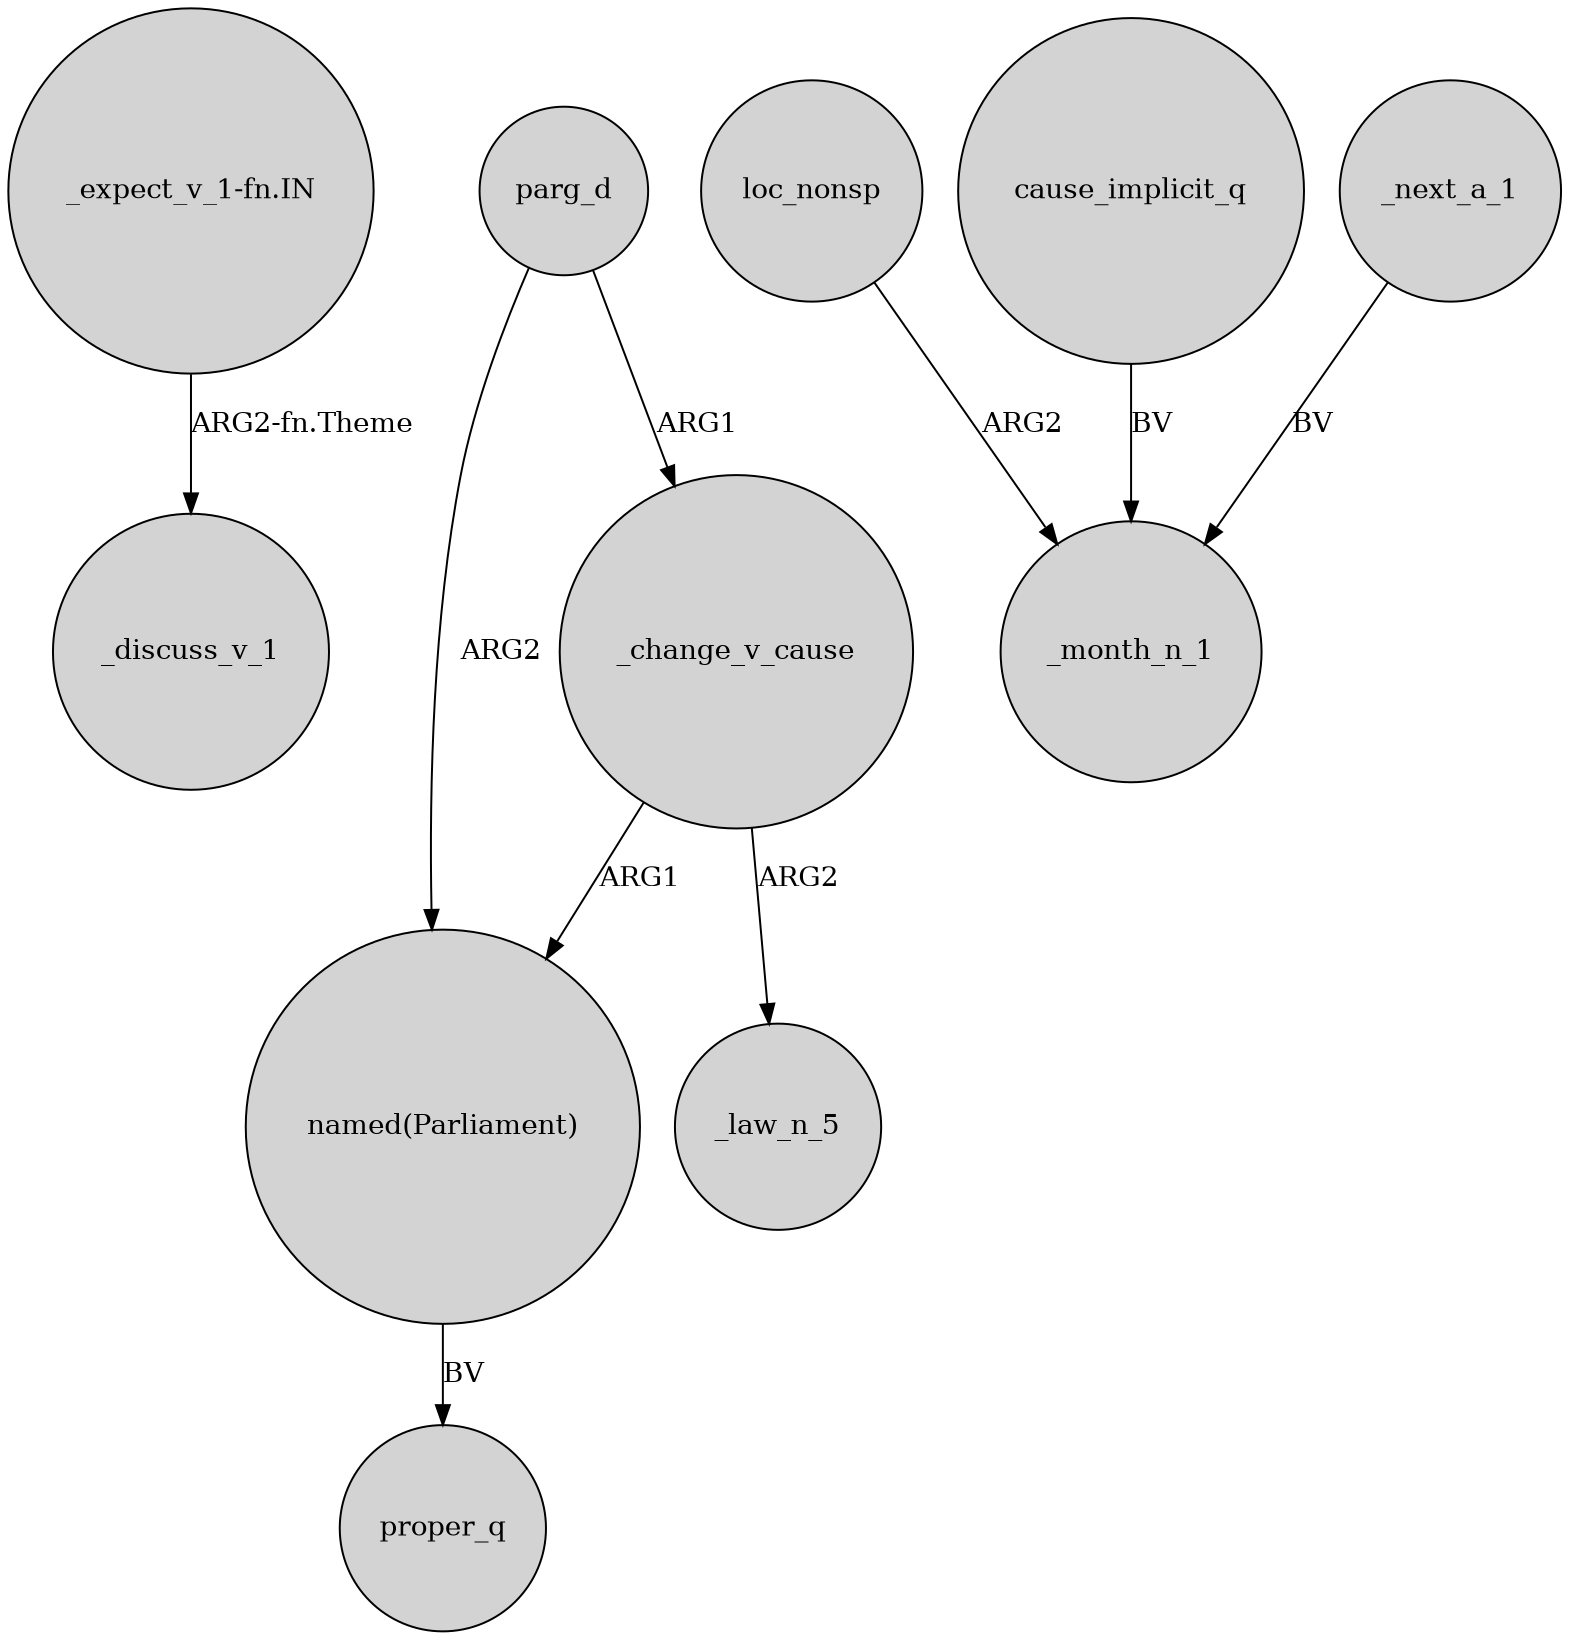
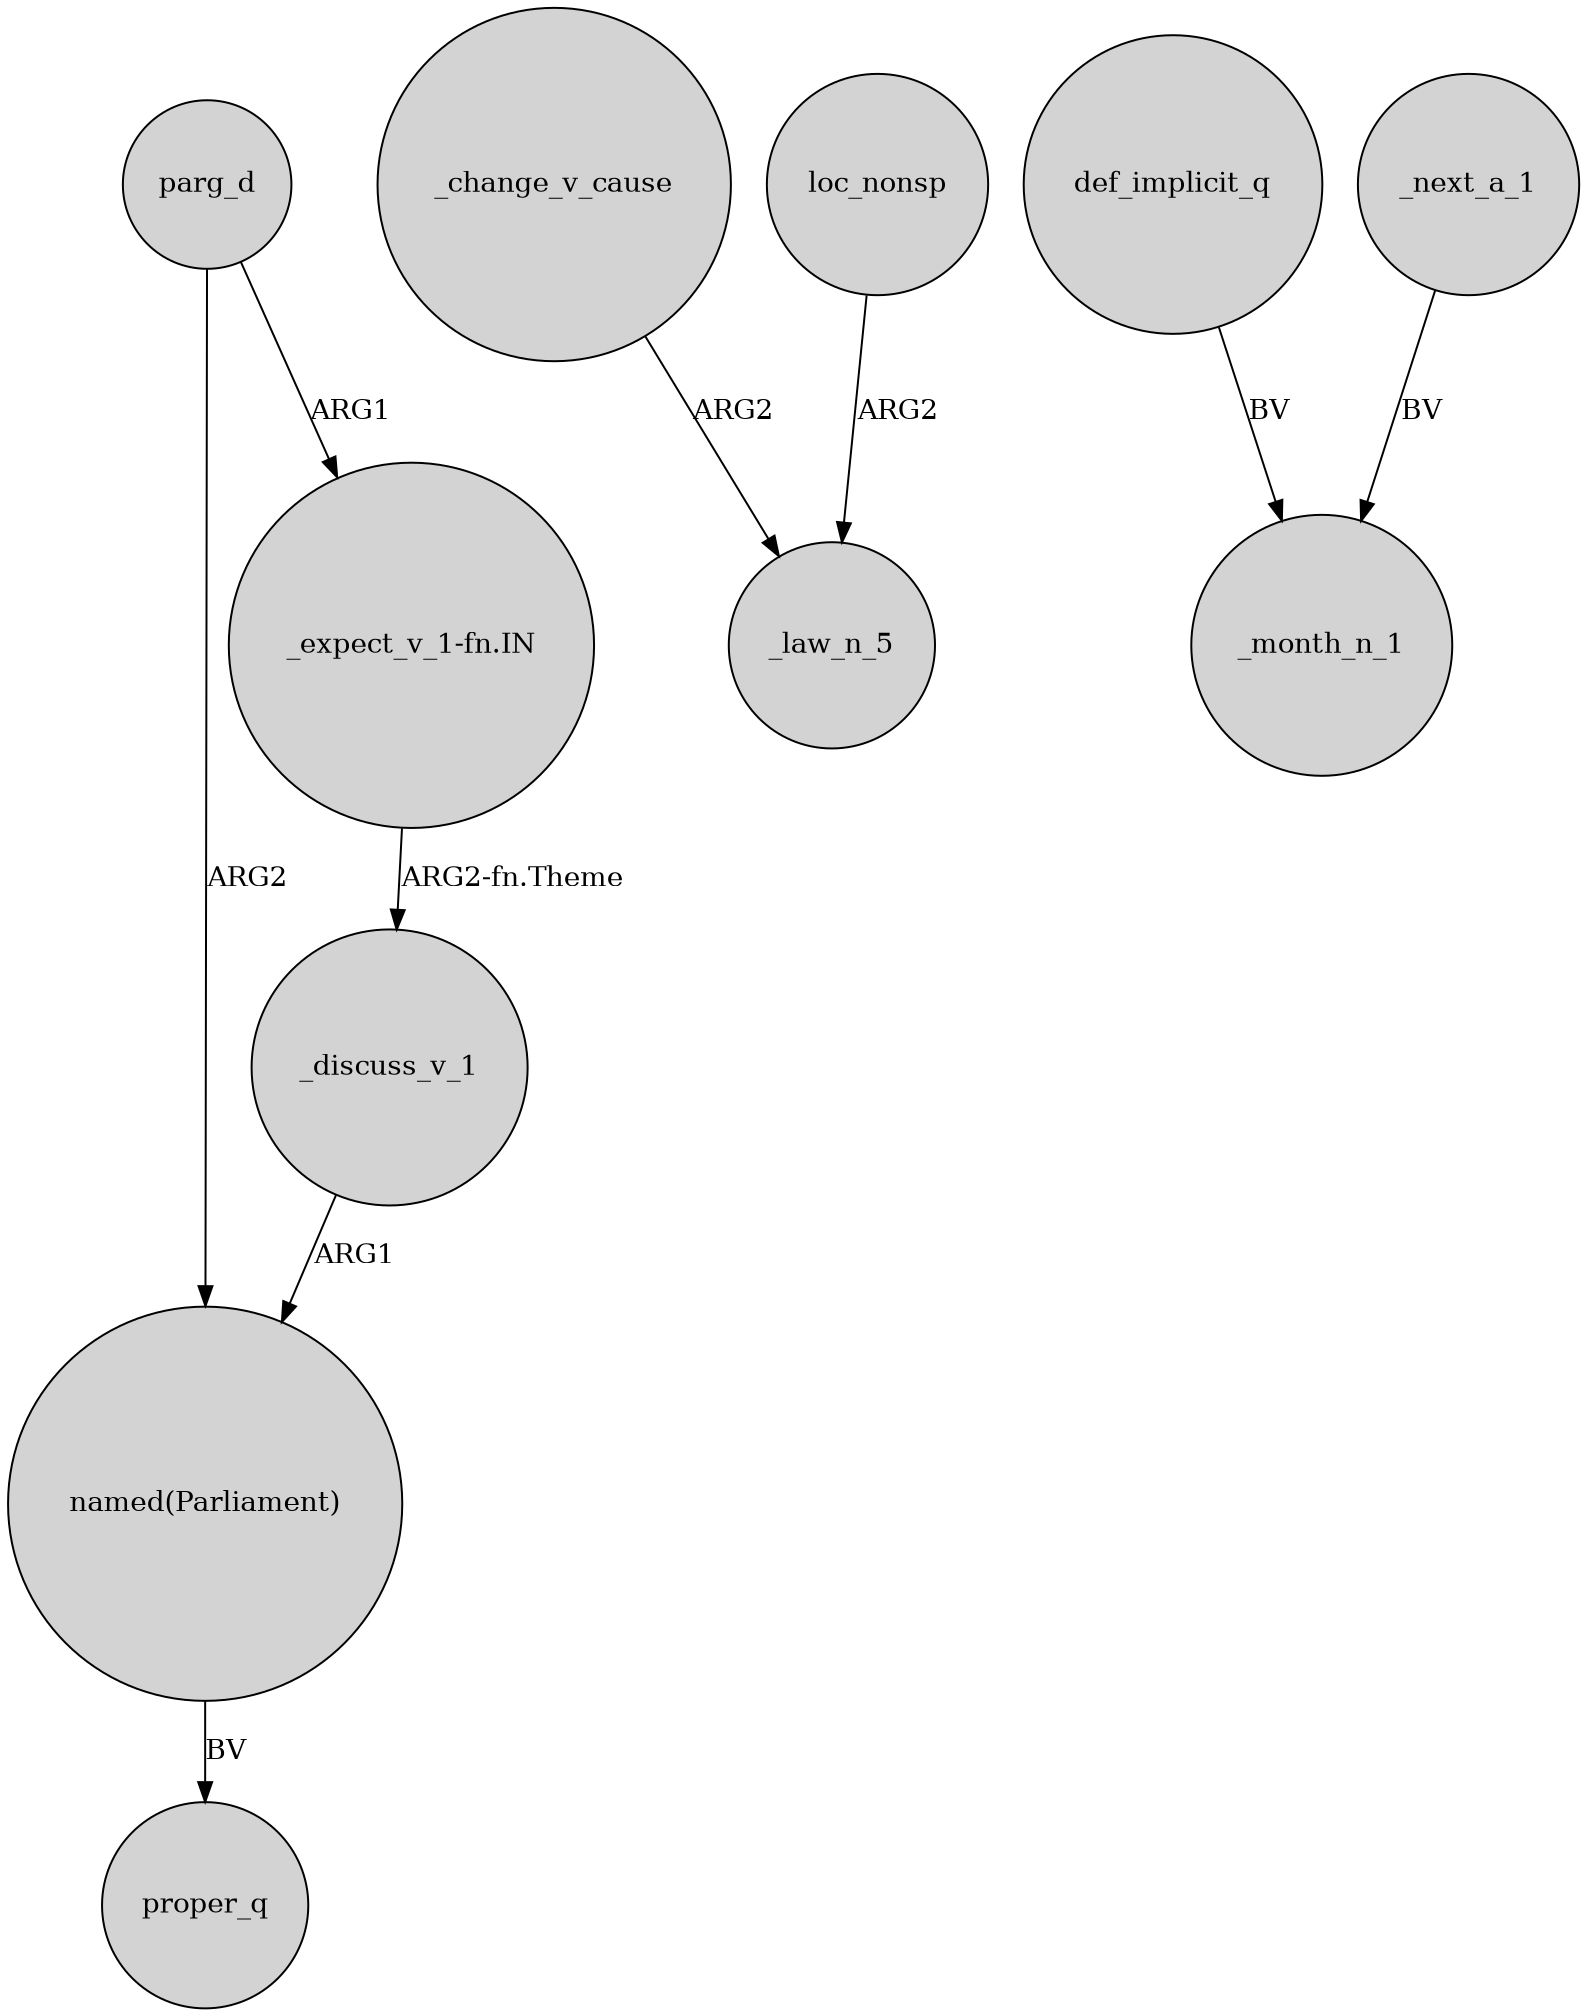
(1131, 191) -> (1173, 184)
(630, 368) -> (285, 360)
(960, 405) -> (855, 409)
(600, 872) -> (313, 1249)
